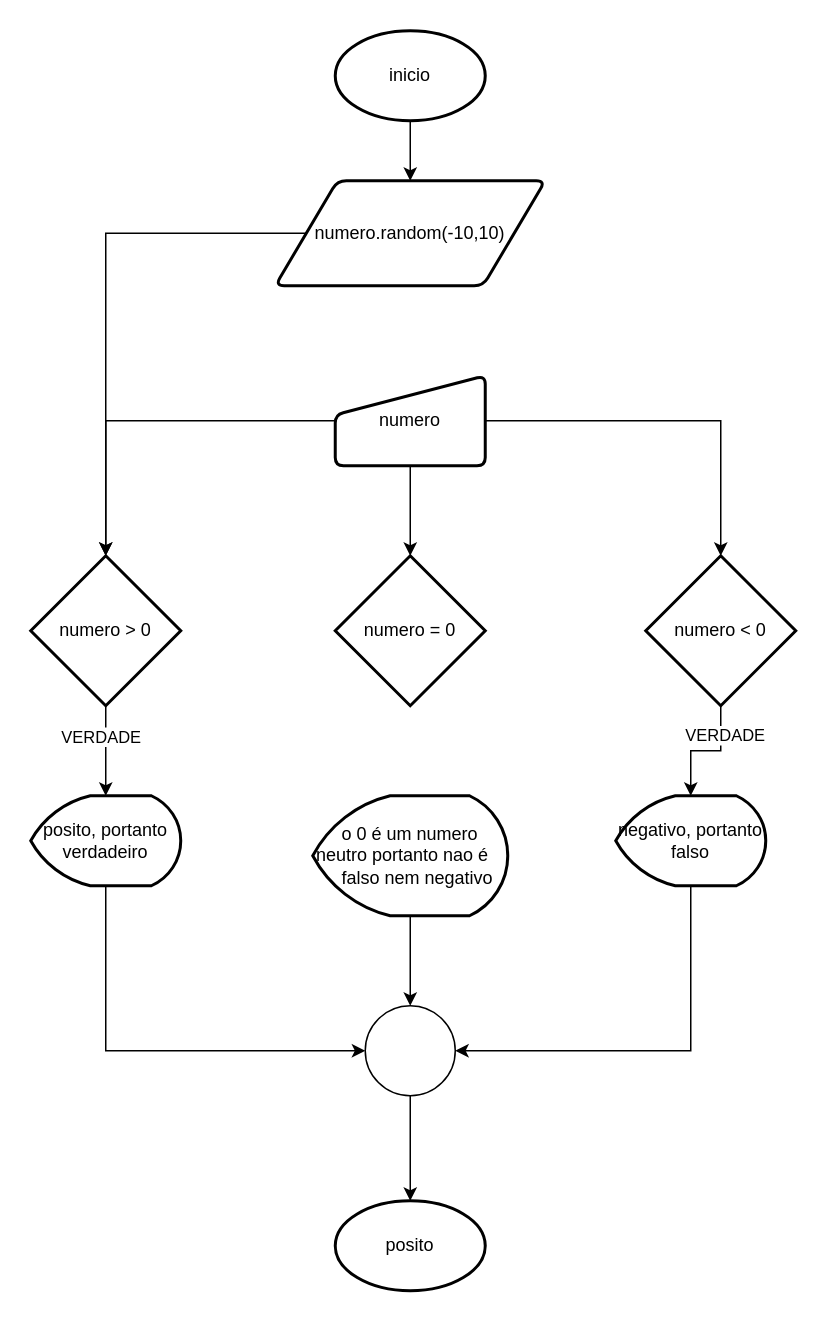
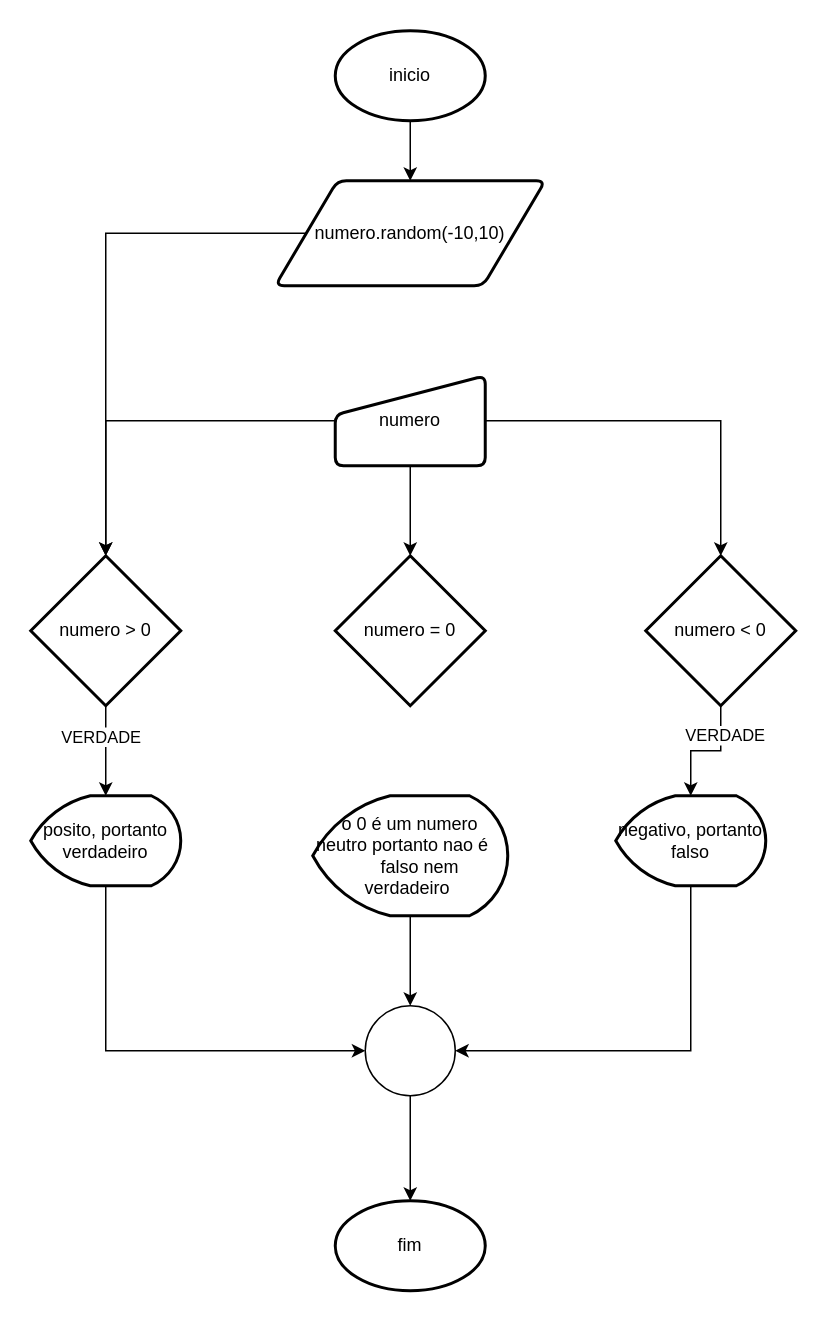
(410, 856) -> (410, 856)
(410, 1246) -> (410, 1246)
